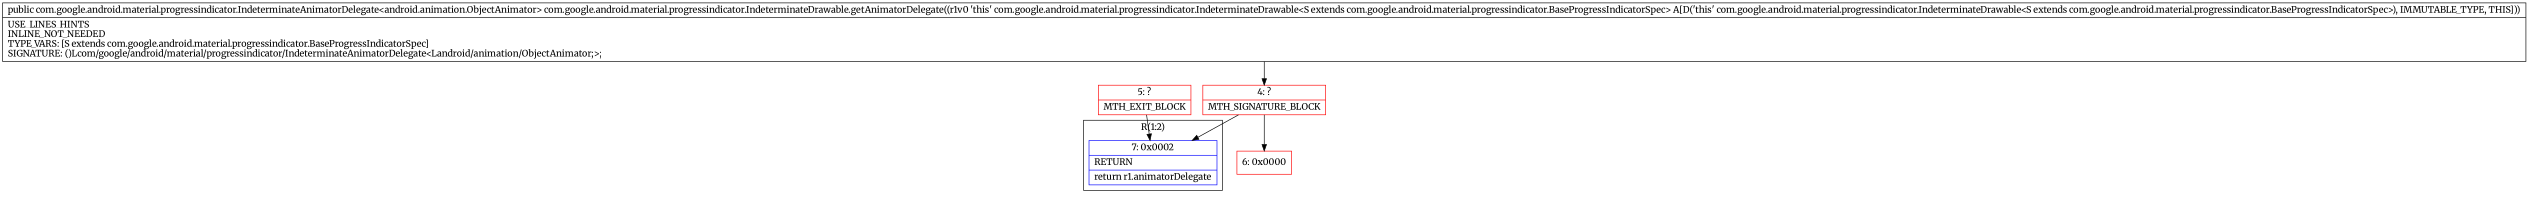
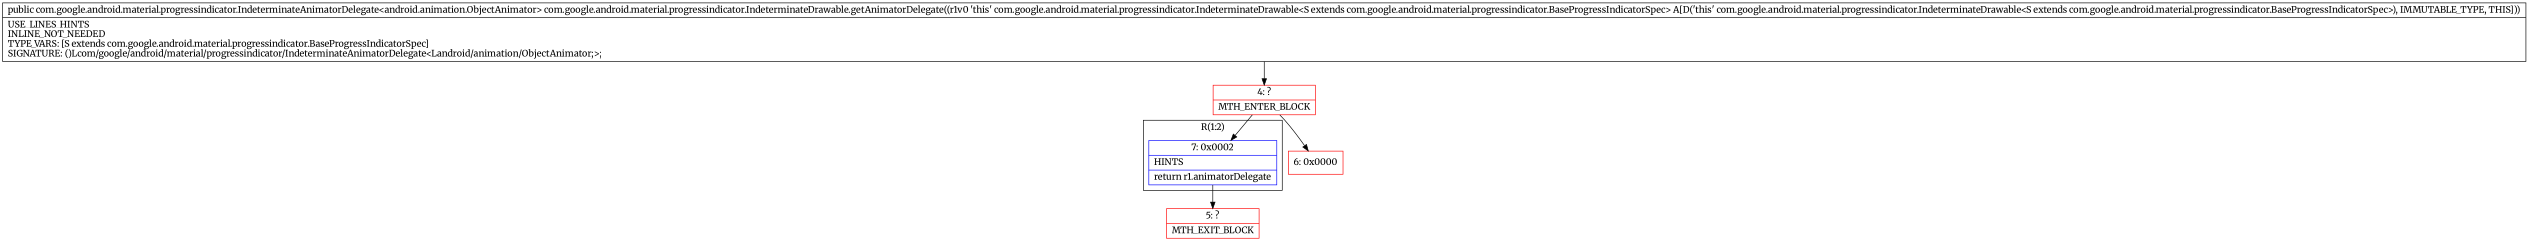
(1264, 107) -> (1264, 107)
(1148, 124) -> (1213, 194)
(1113, 162) -> (1169, 162)
